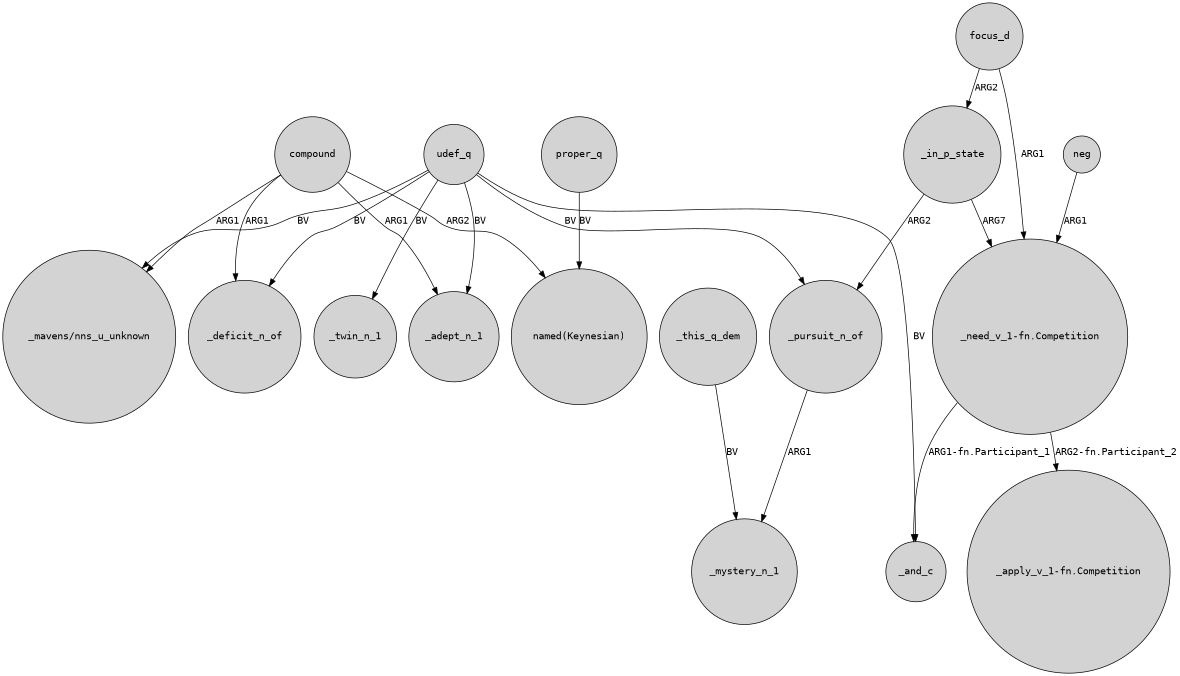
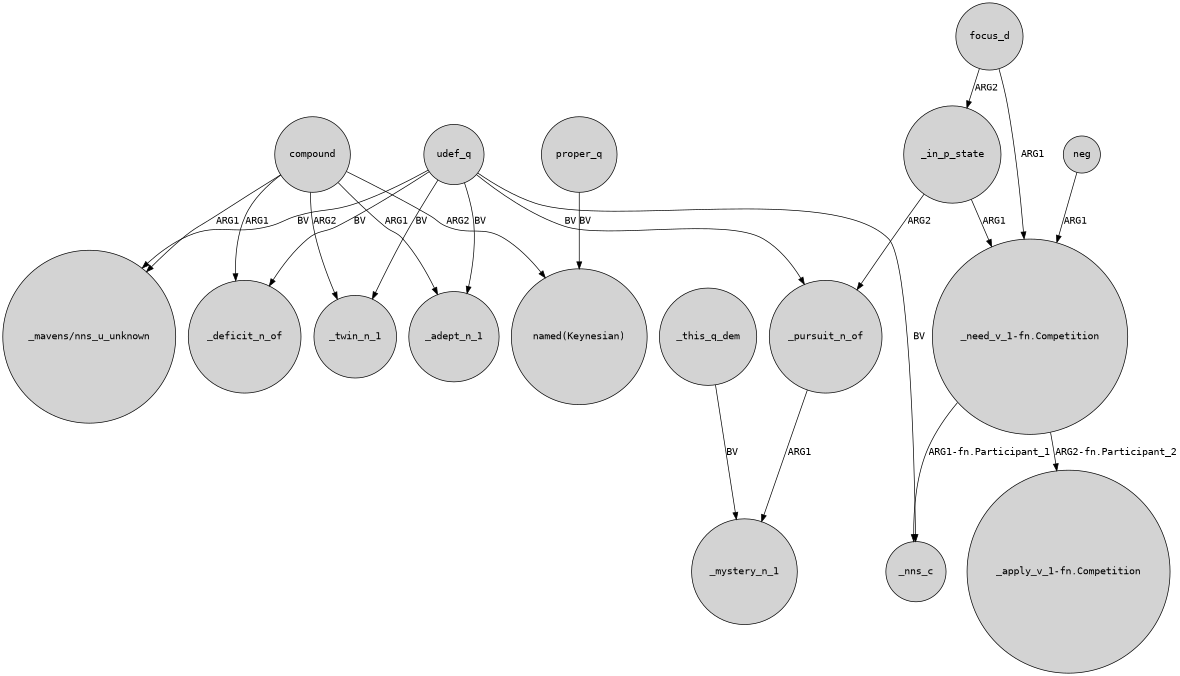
(994, 221) -> (994, 221)
none -> (317, 244)
(916, 572) -> (916, 572)
